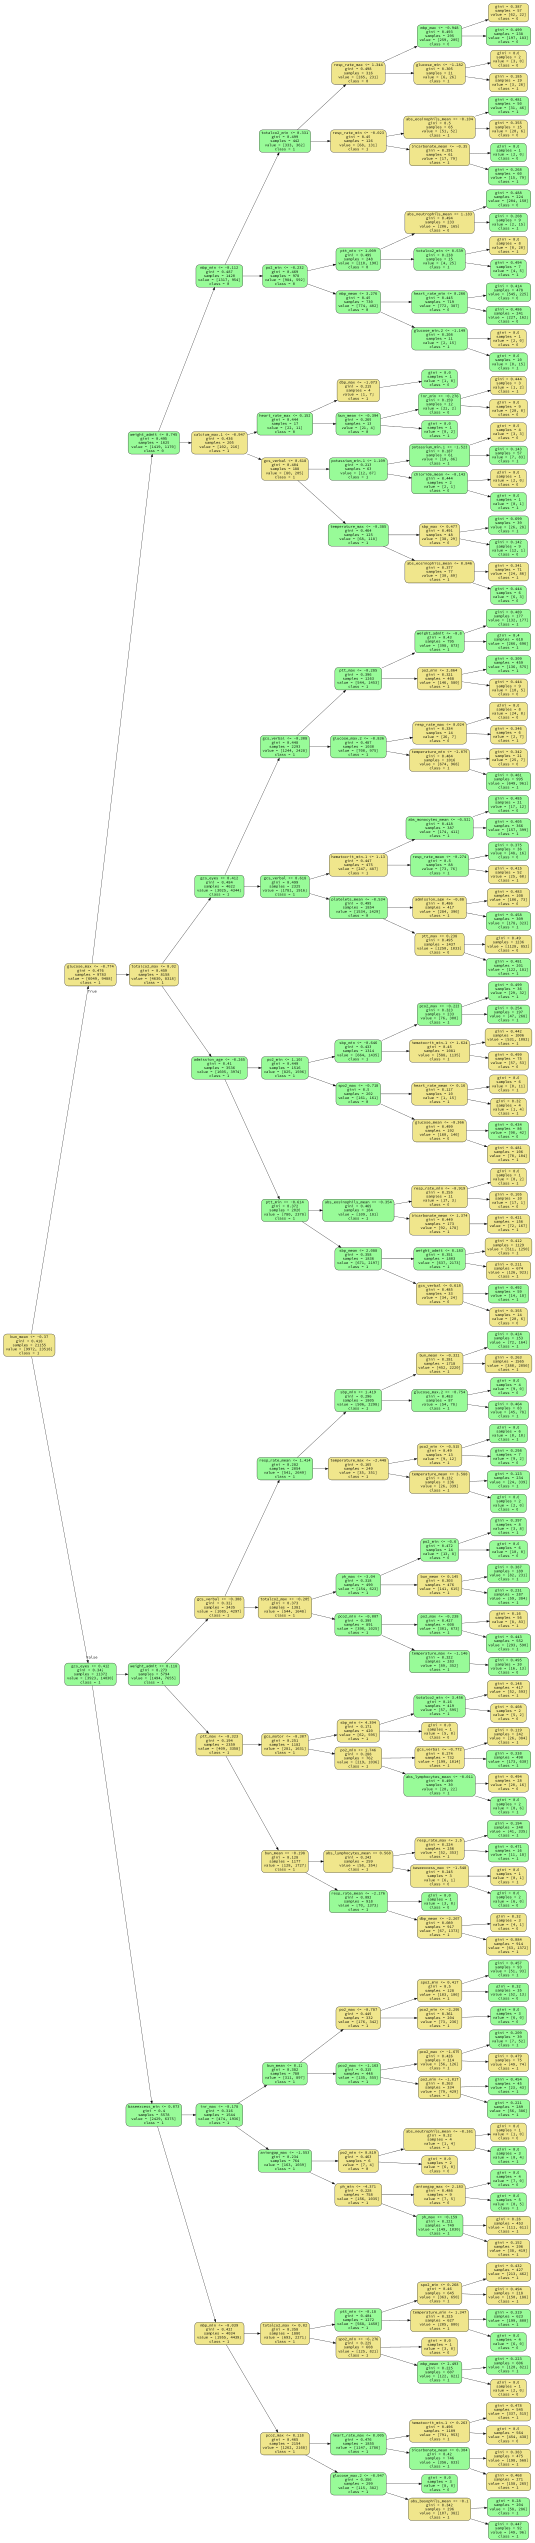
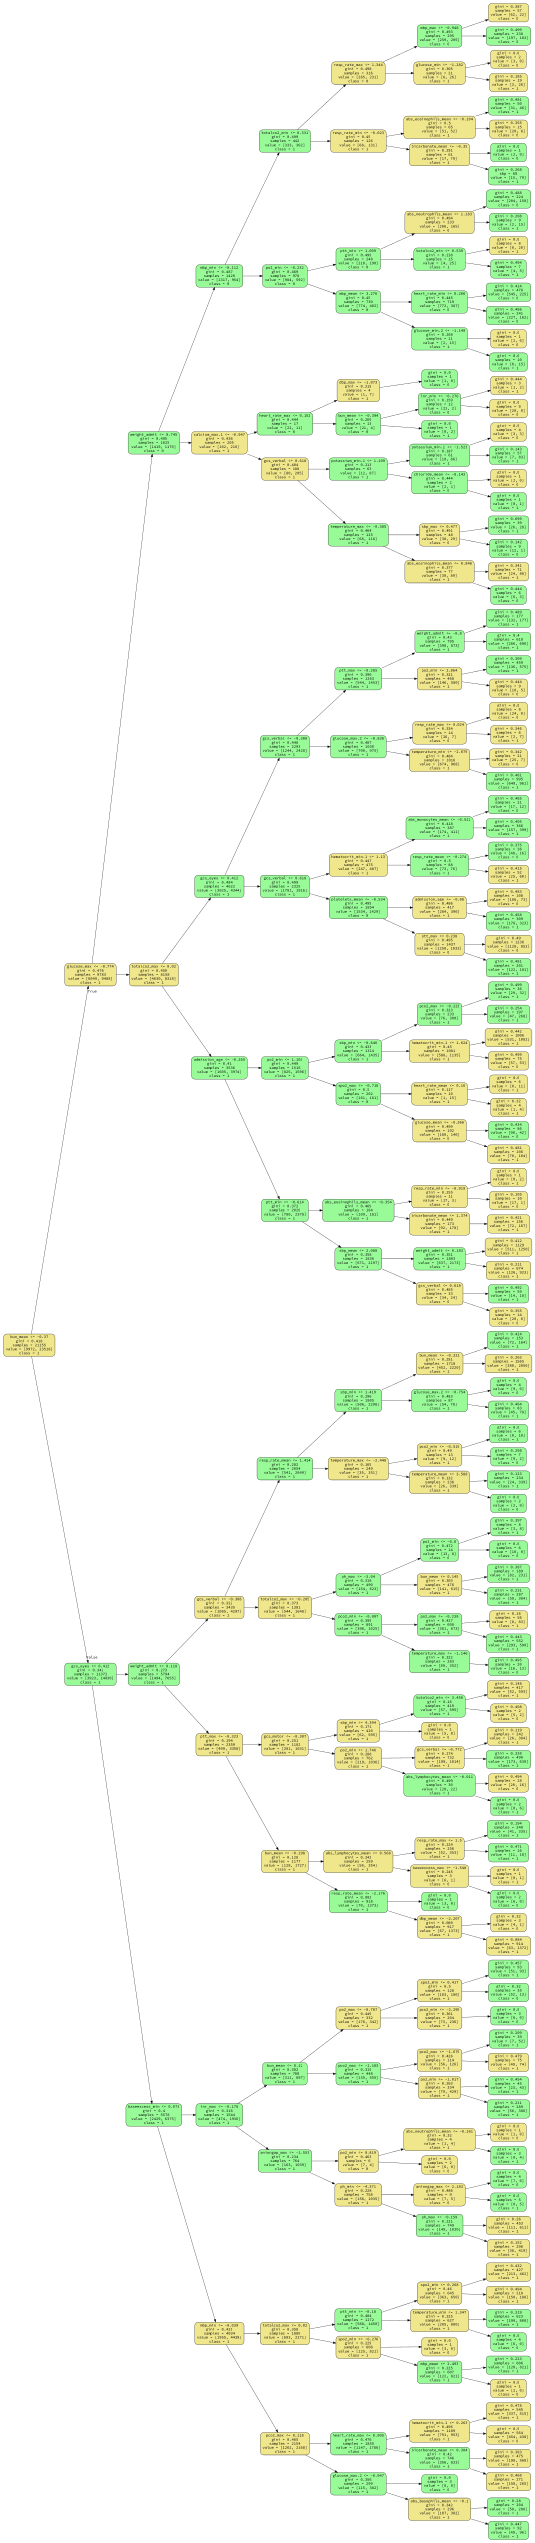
(508, 176) -> (508, 176)
